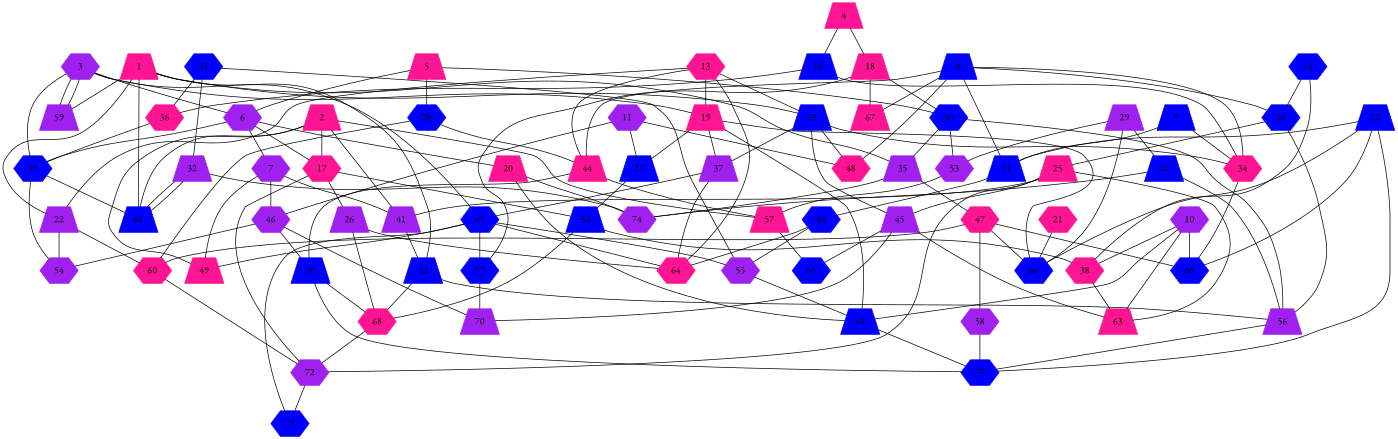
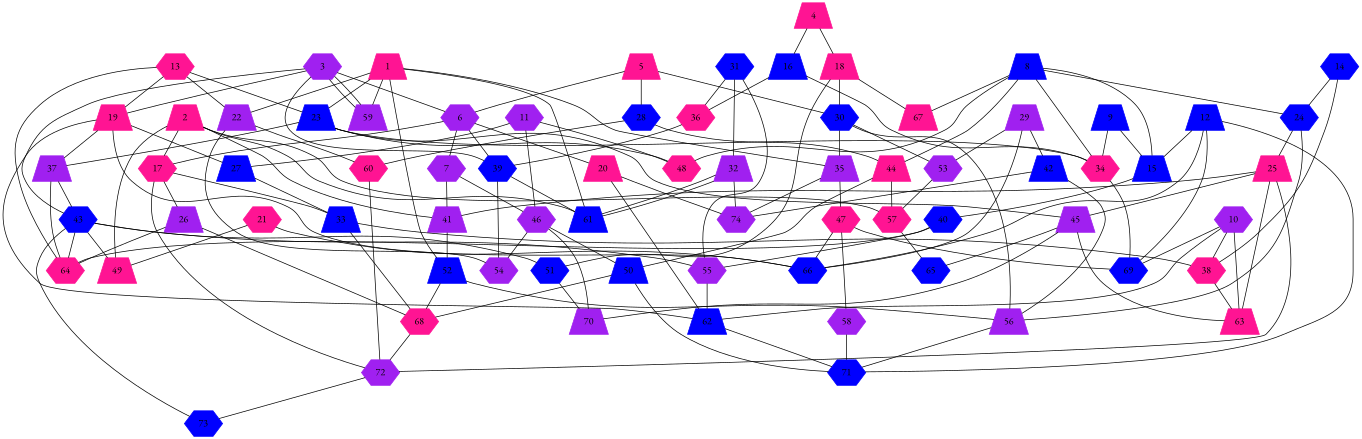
(630, 81) -> none
(220, 210) -> (166, 253)
(770, 220) -> (892, 220)
(525, 238) -> none
